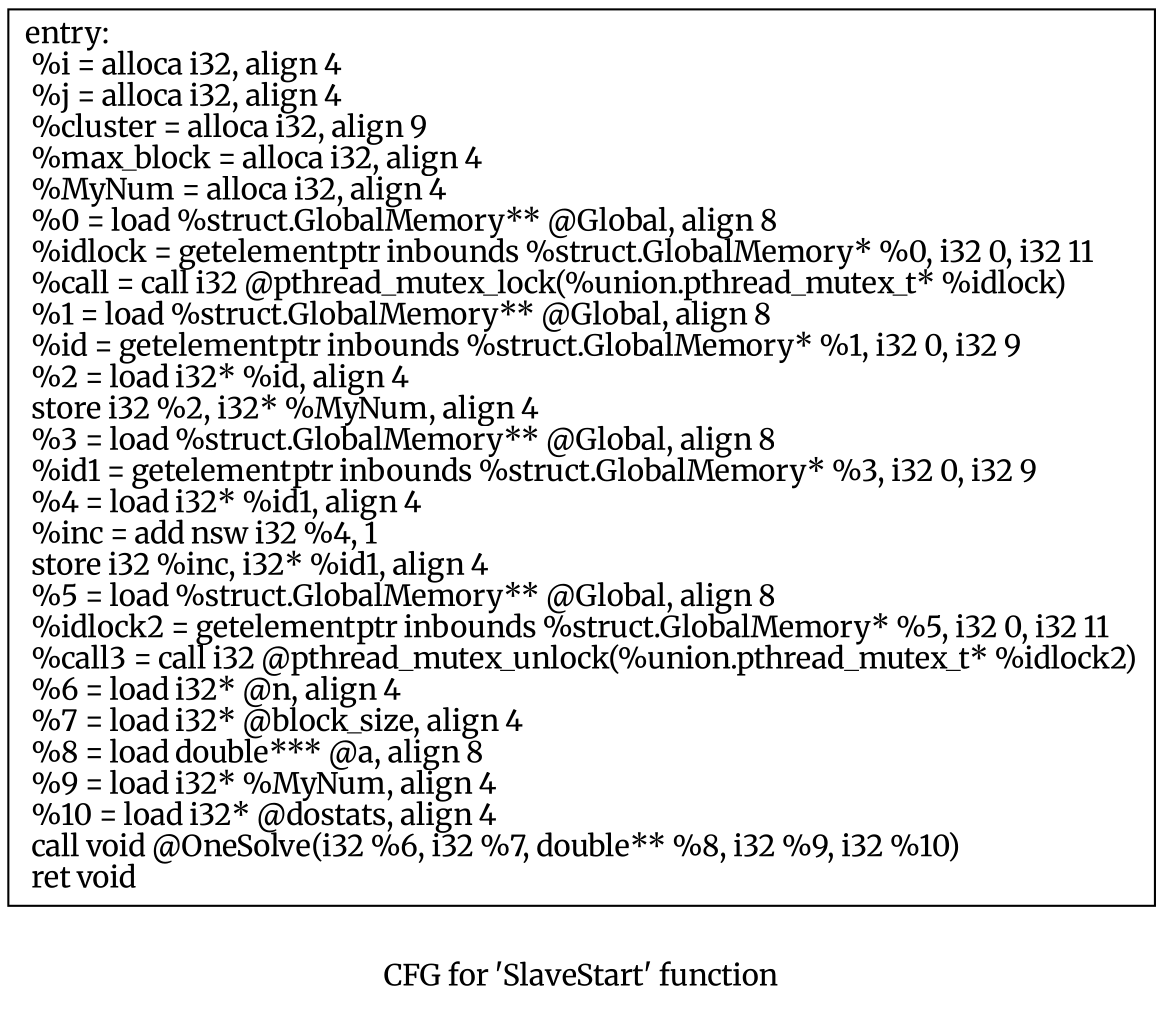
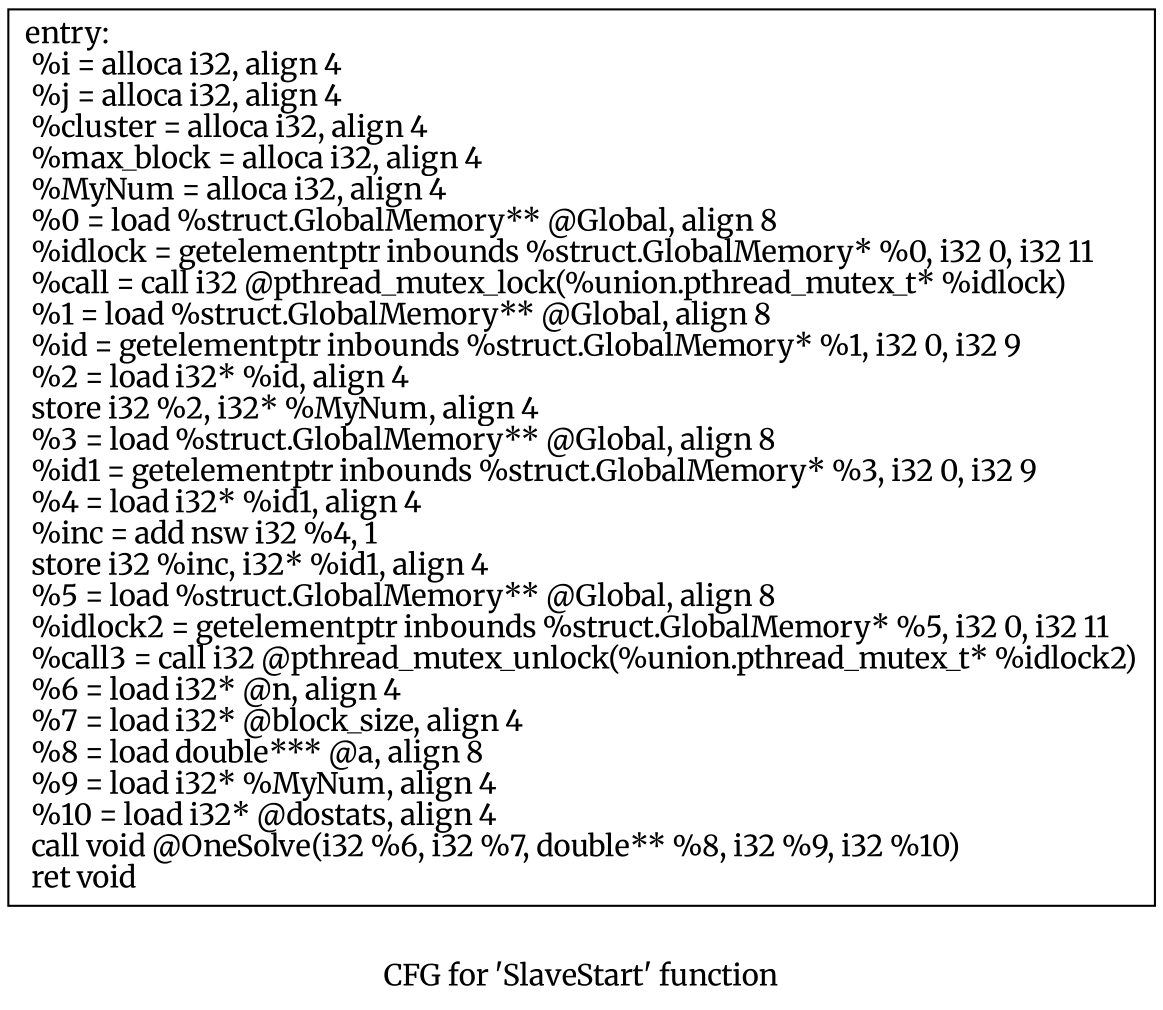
(226, 128) -> (226, 128)
